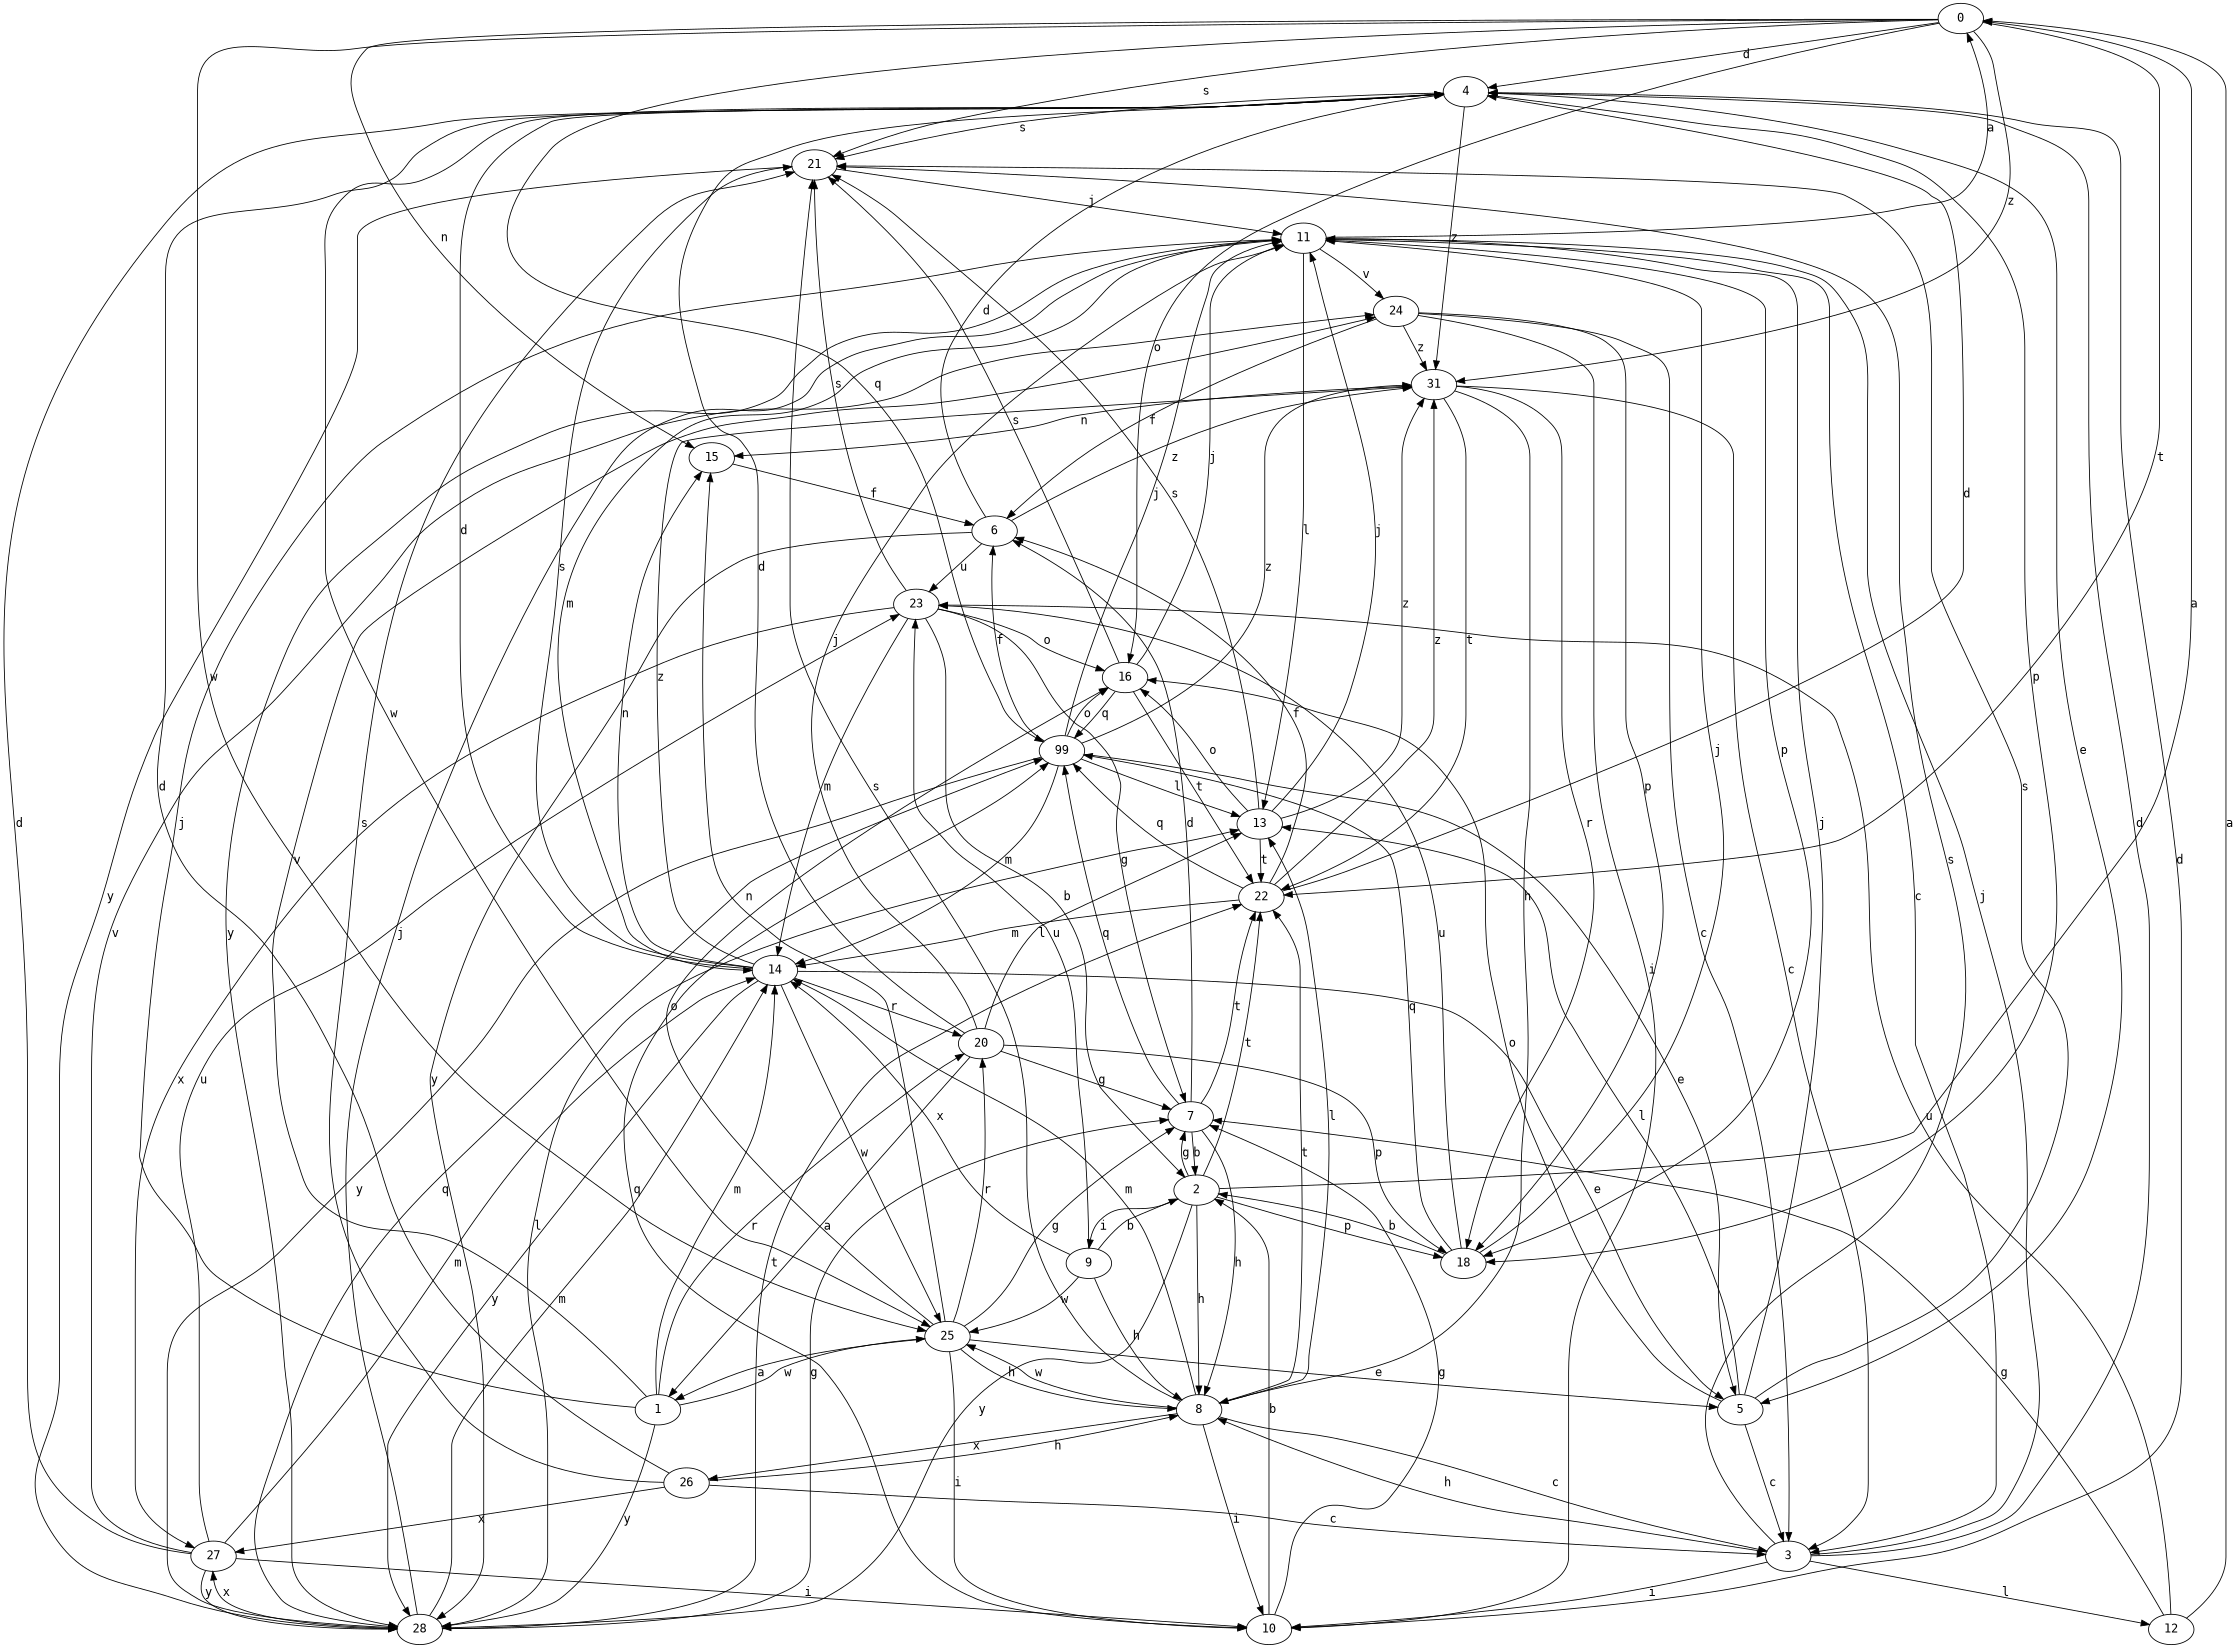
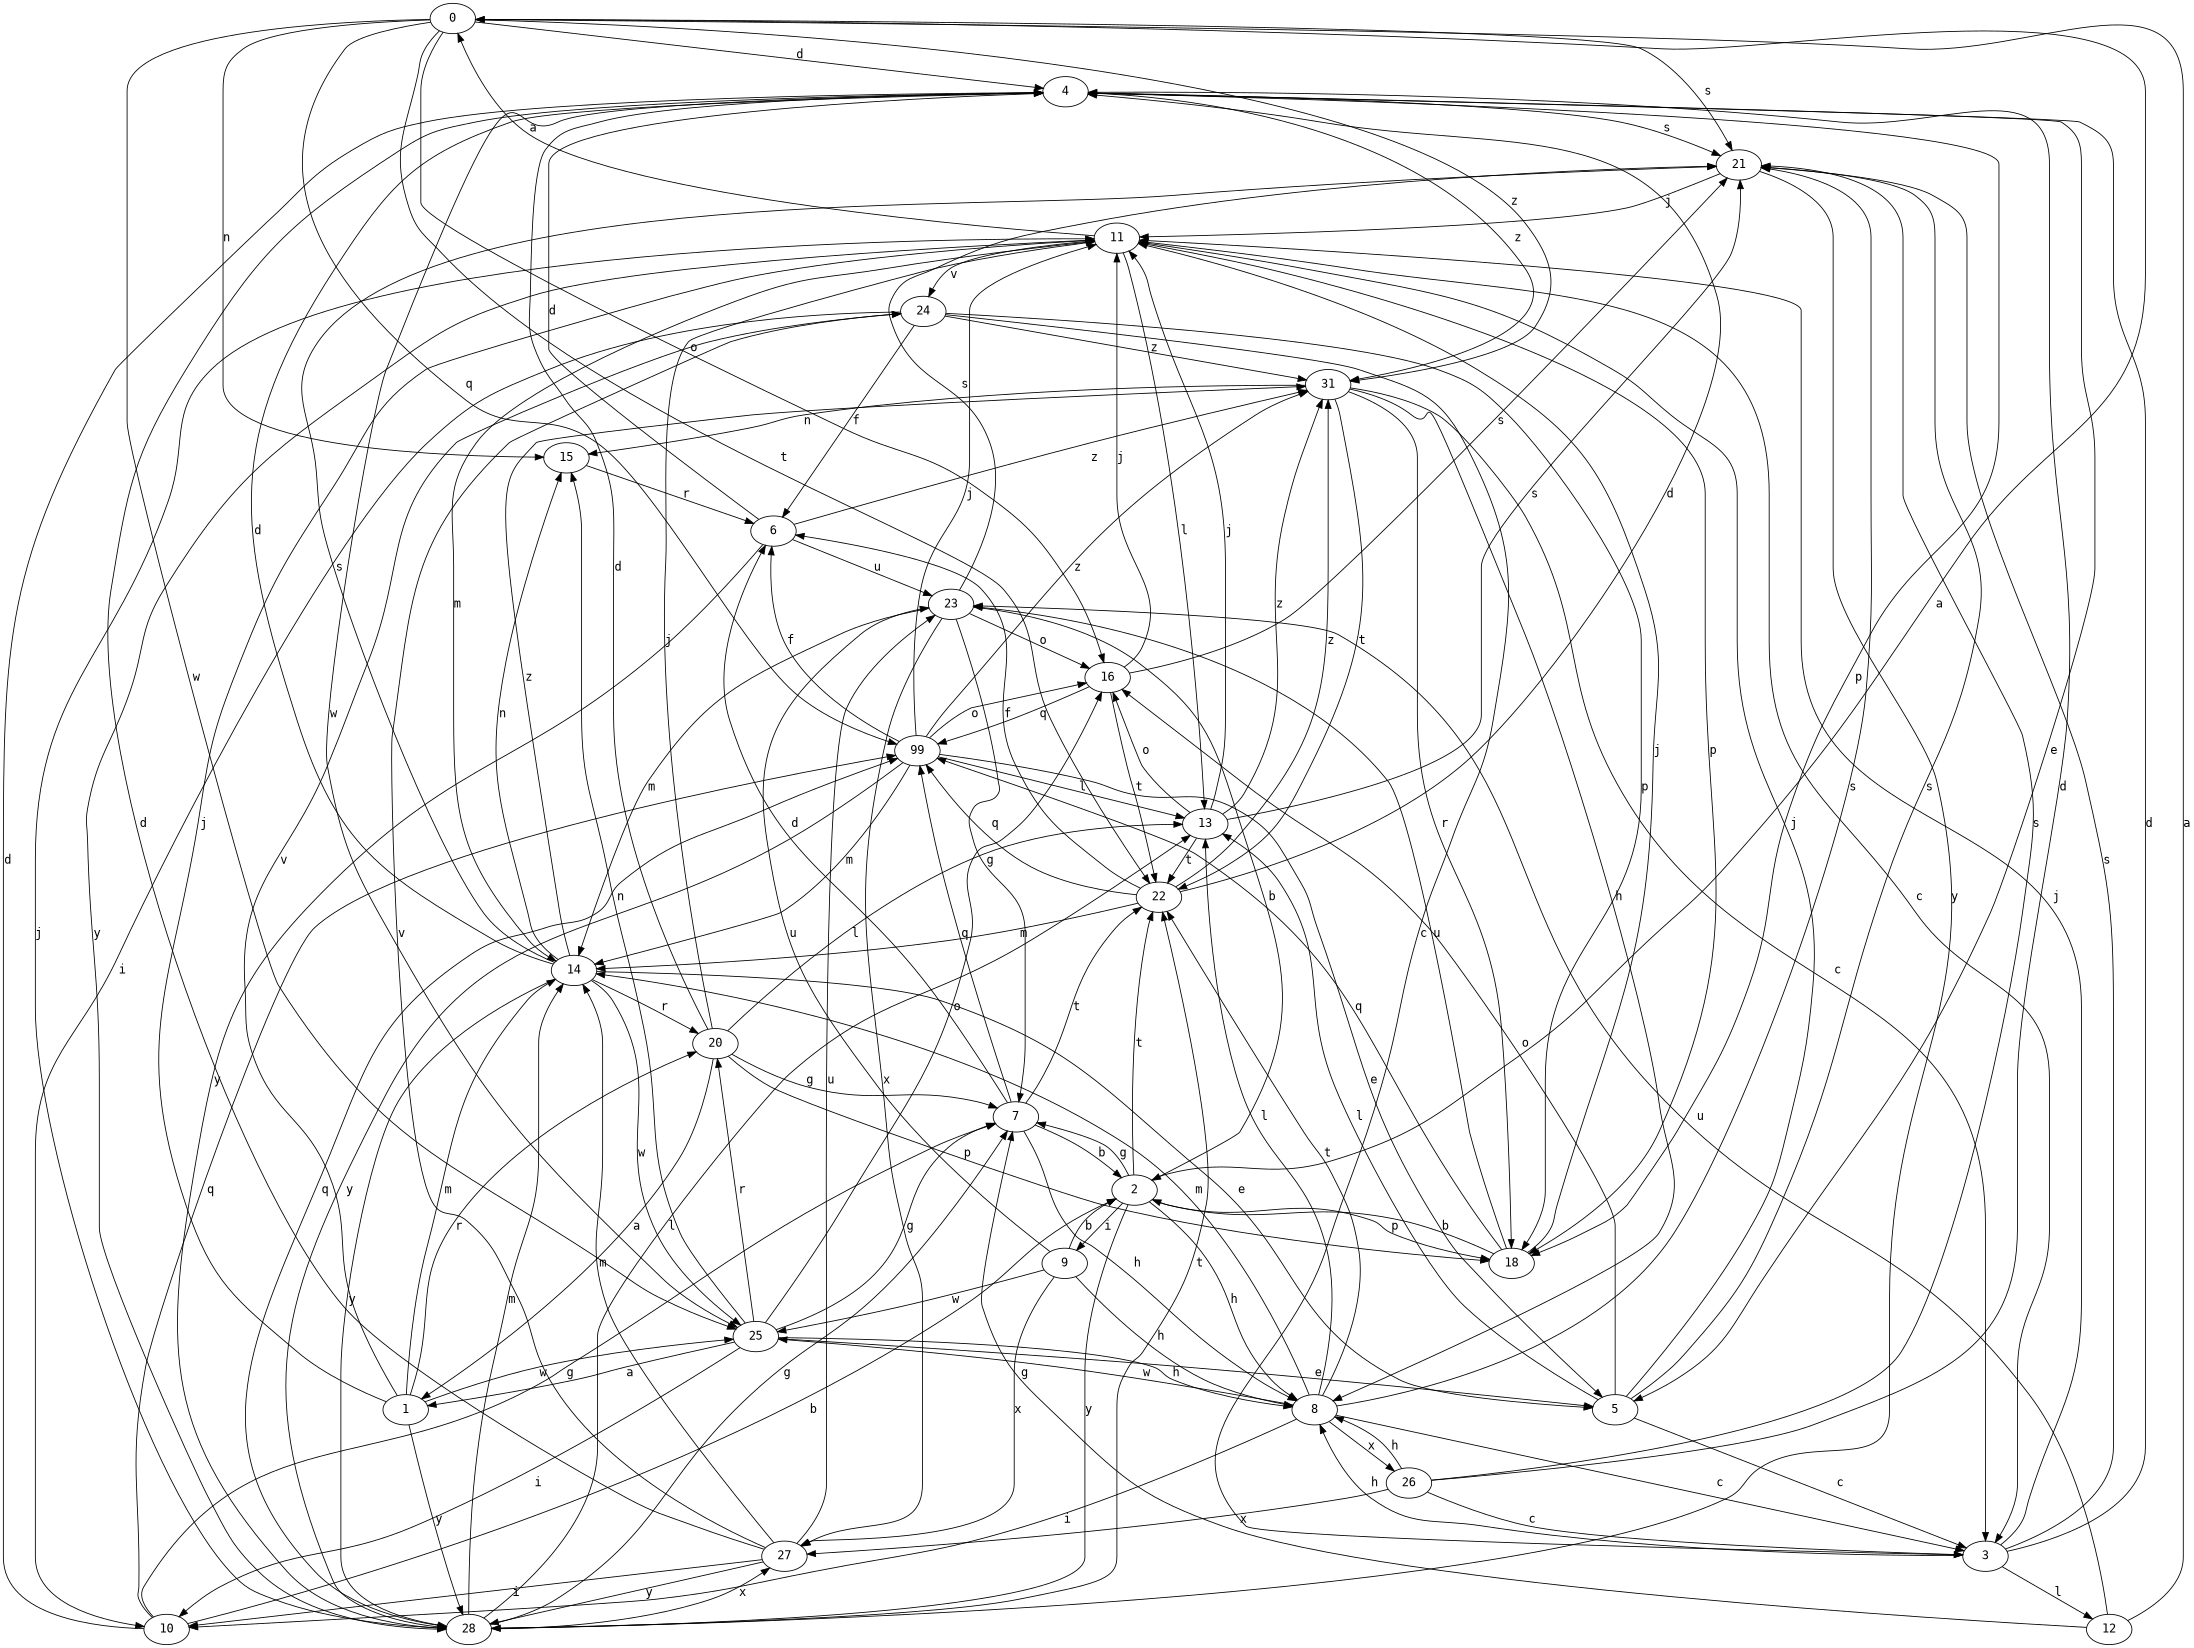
(874, 494) -> (686, 494)
(932, 1125) -> (1012, 1488)
(1535, 1605) -> none
